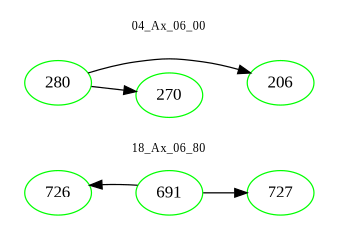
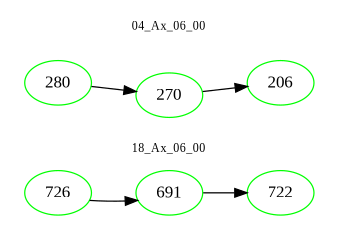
(163, 59) -> (219, 90)
(169, 149) -> (169, 149)
(120, 185) -> (107, 201)
(281, 193) -> (281, 193)
